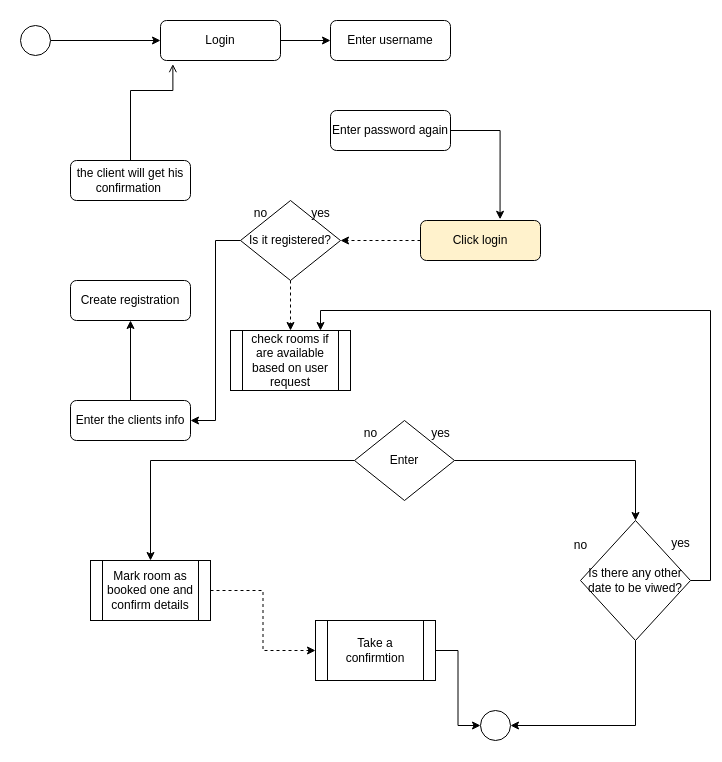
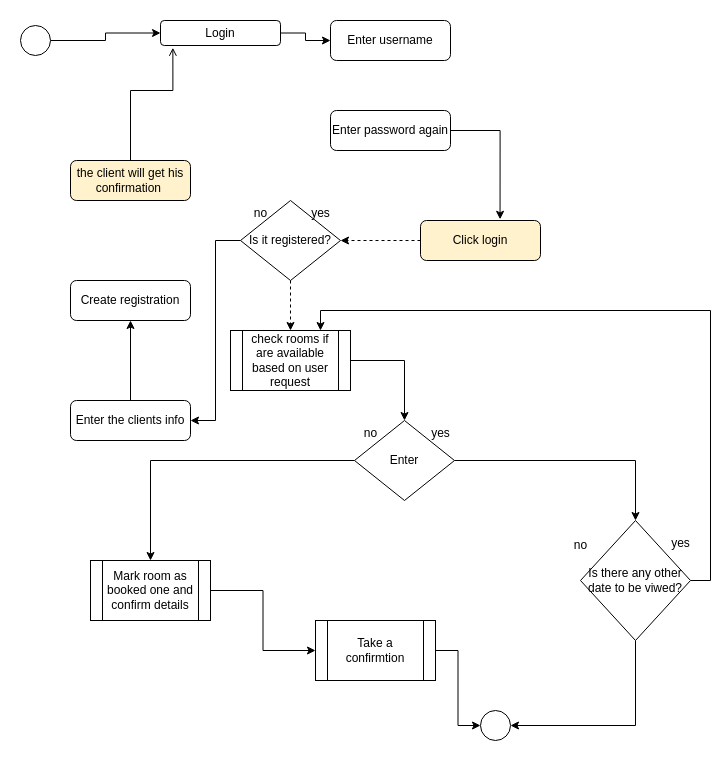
(221, 41) -> (221, 33)
(131, 181) -> (131, 181)
none -> (404, 361)
(263, 618) -> (263, 618)
